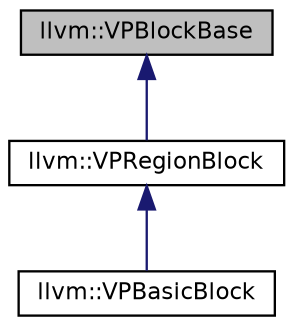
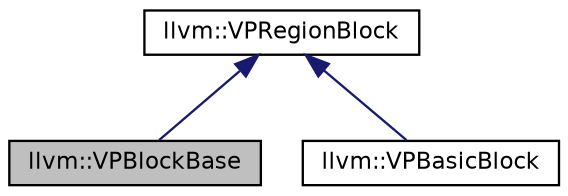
(147, 110) -> (199, 106)
